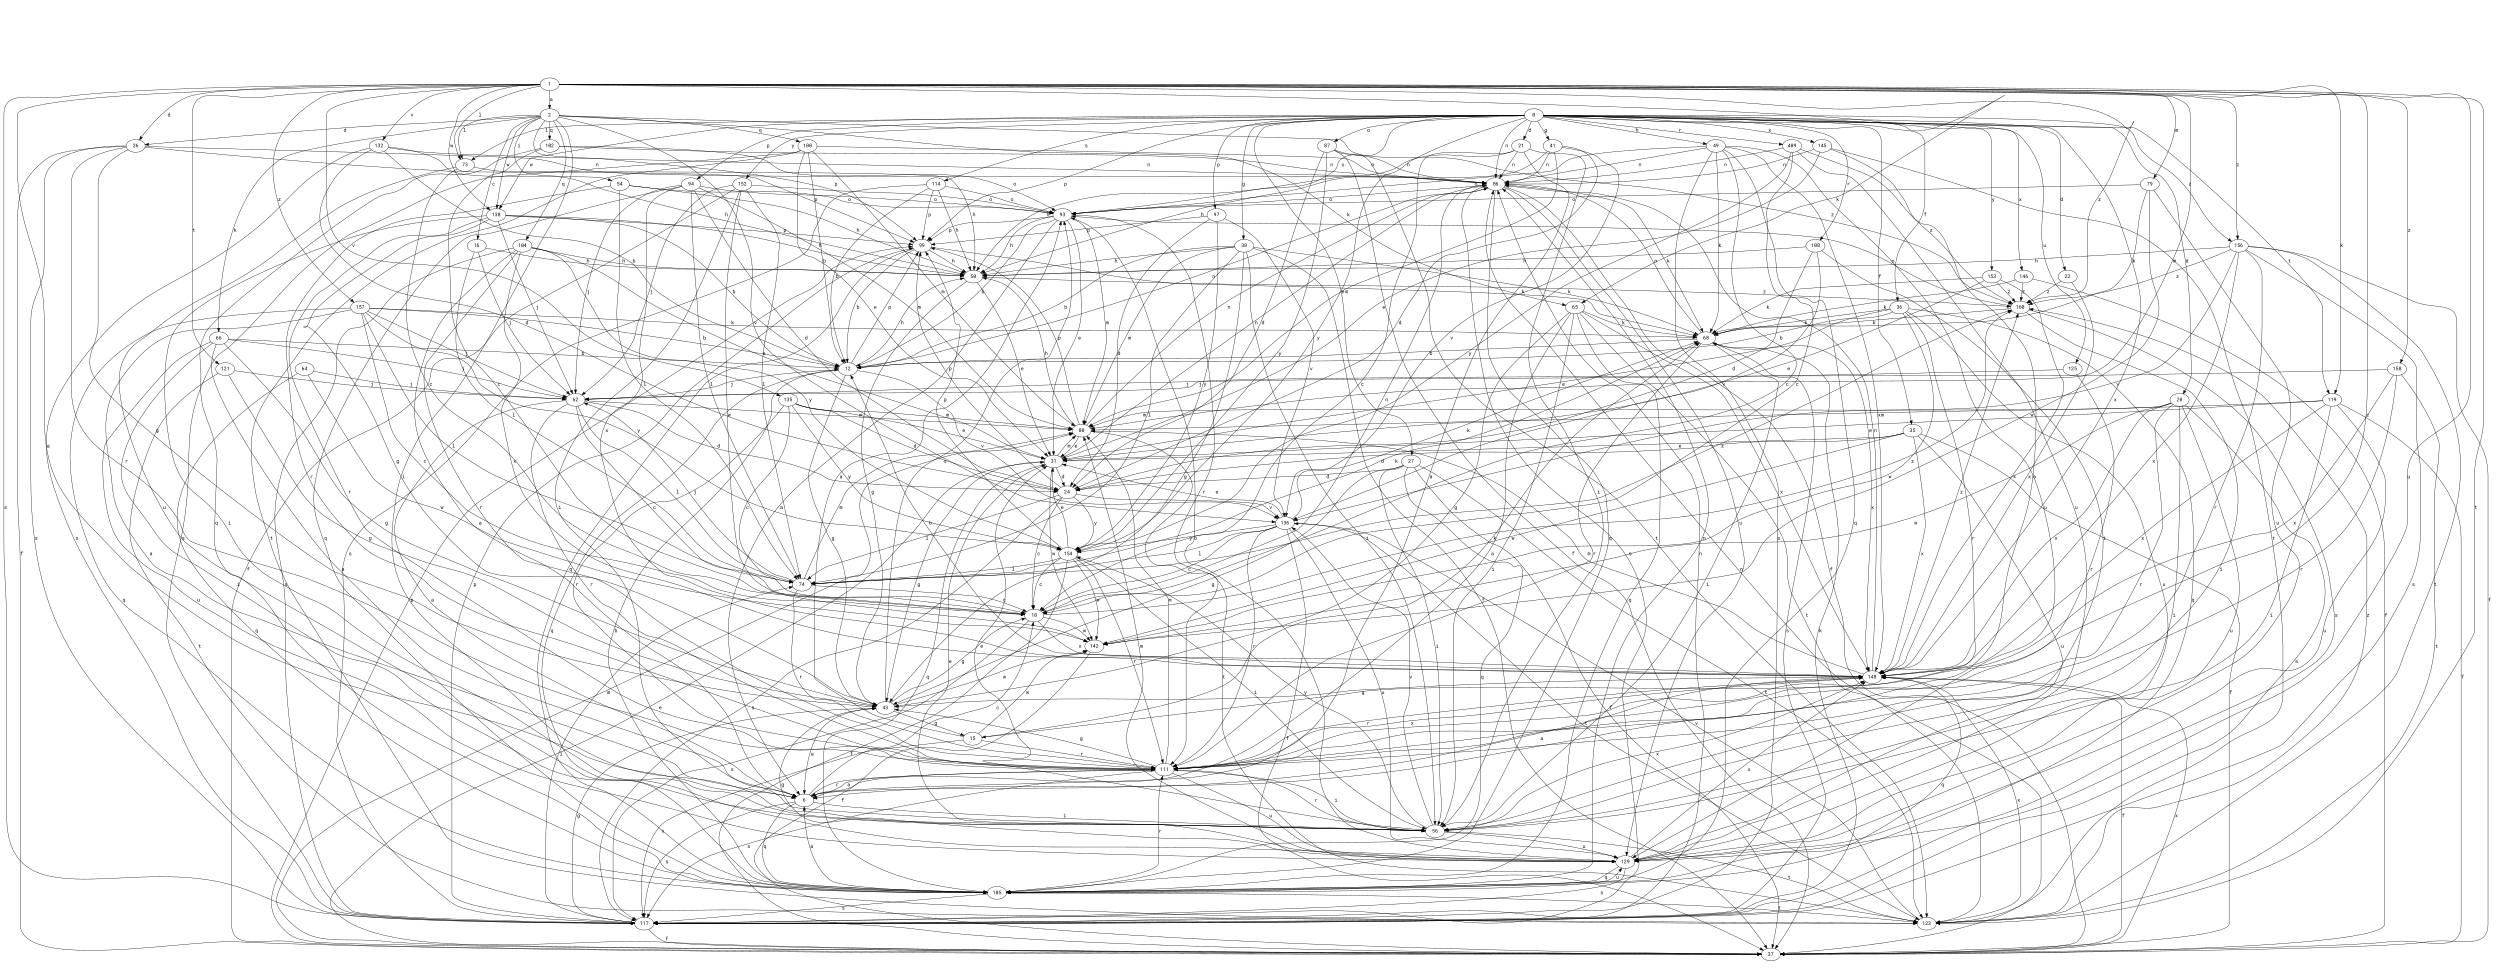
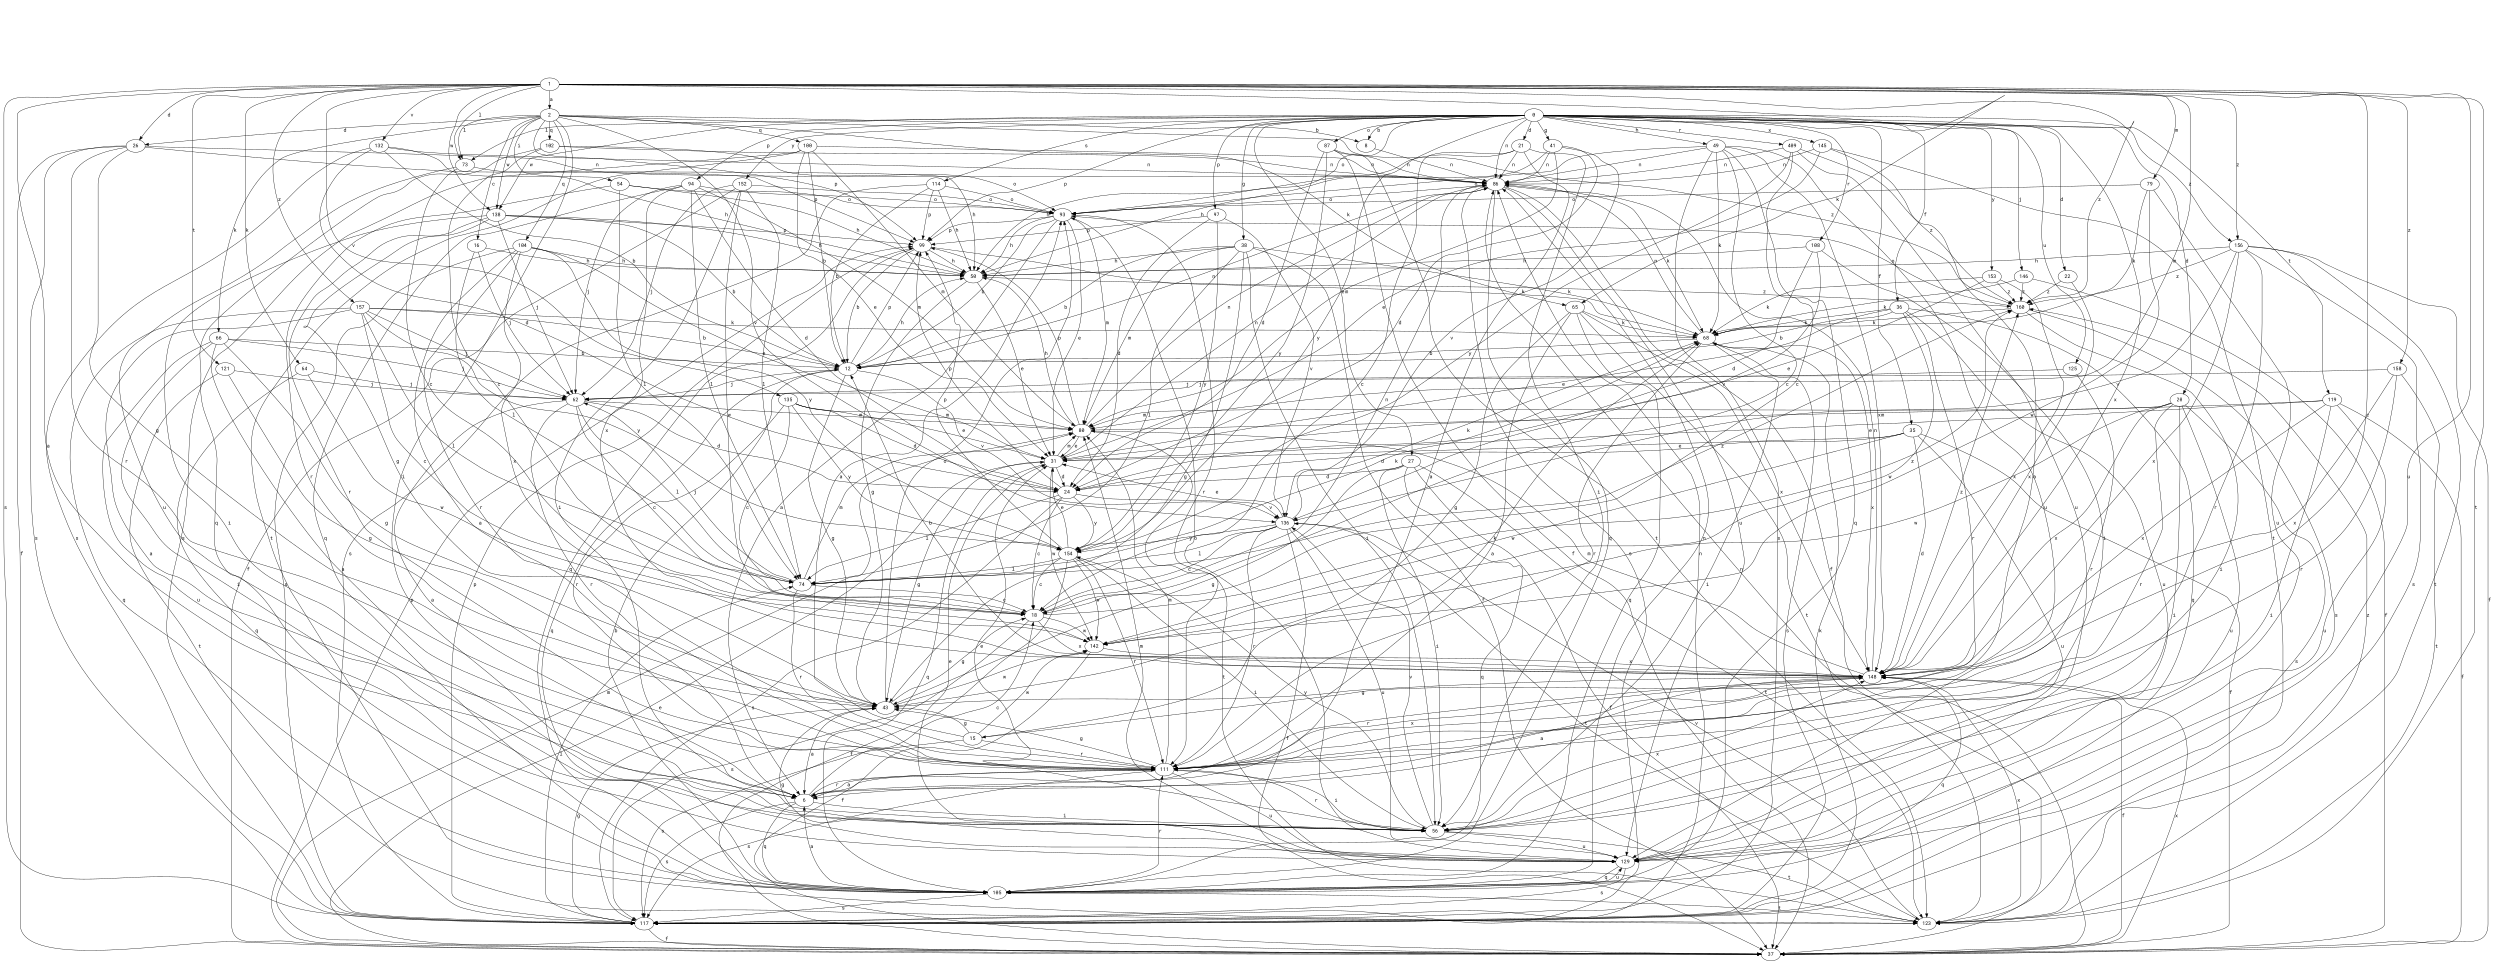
(1597, 87) -> (262, 103)
none -> (1366, 146)
(2020, 200) -> (2020, 200)
(1922, 554) -> (1922, 554)
(1491, 568) -> none
(926, 722) -> (933, 712)
(1744, 766) -> (1481, 659)
